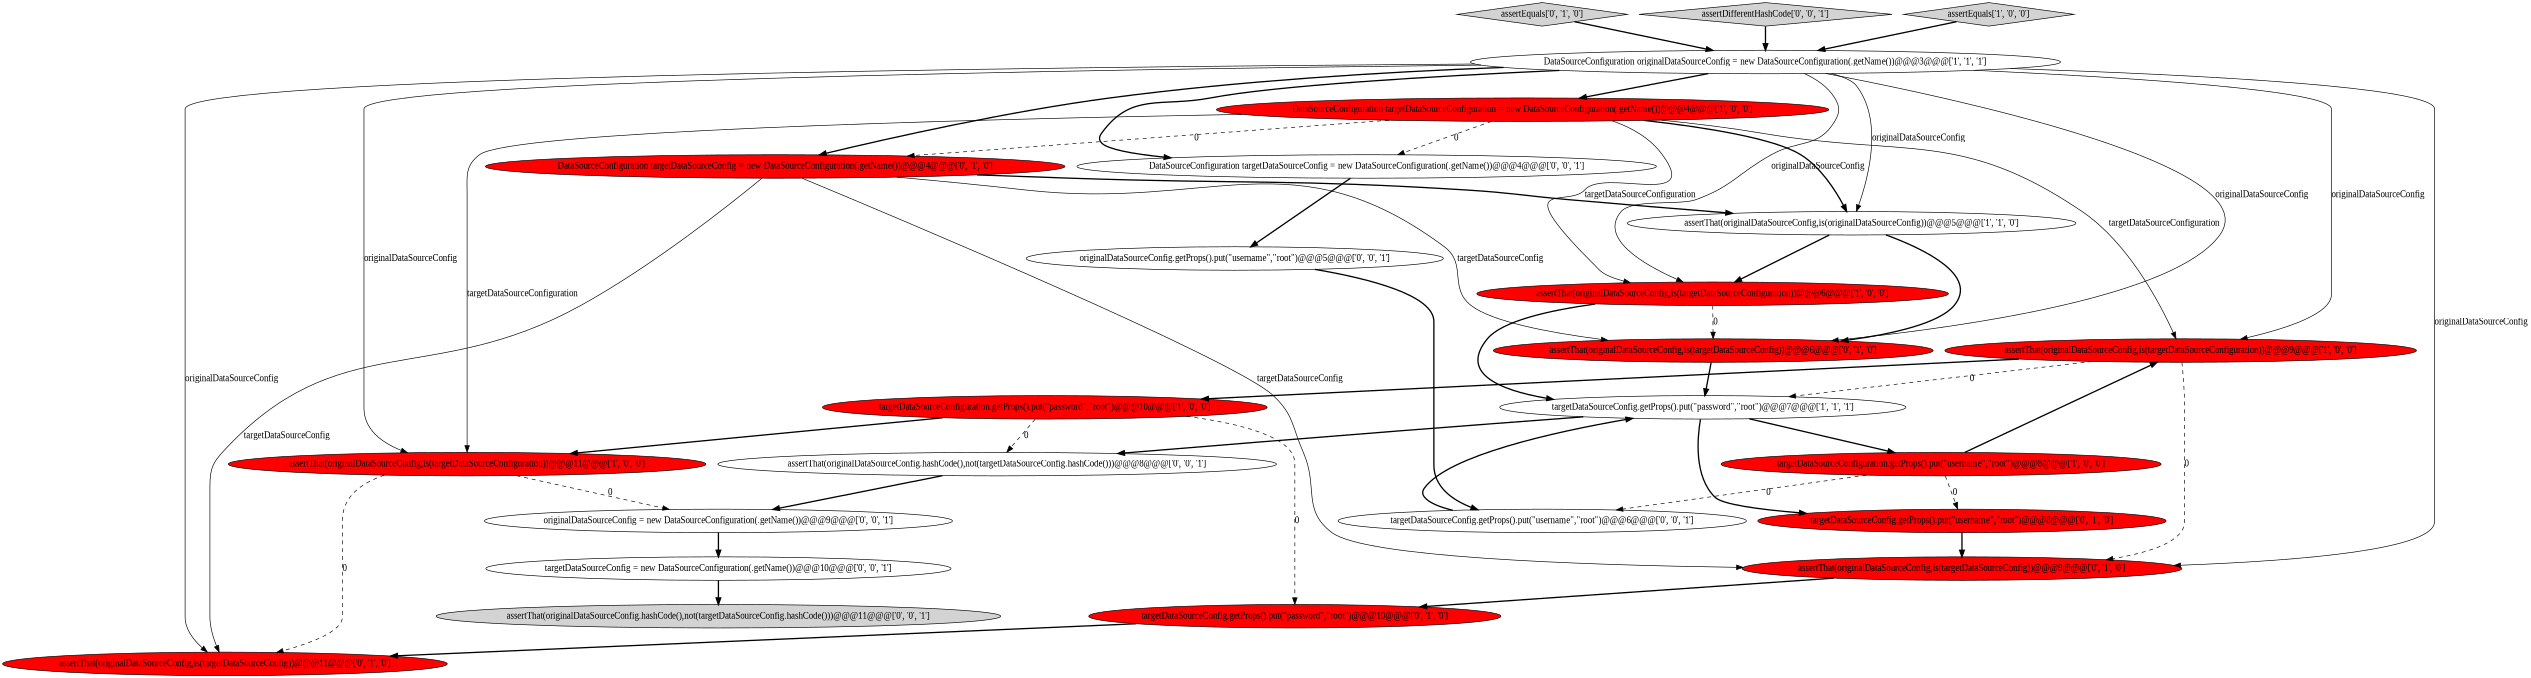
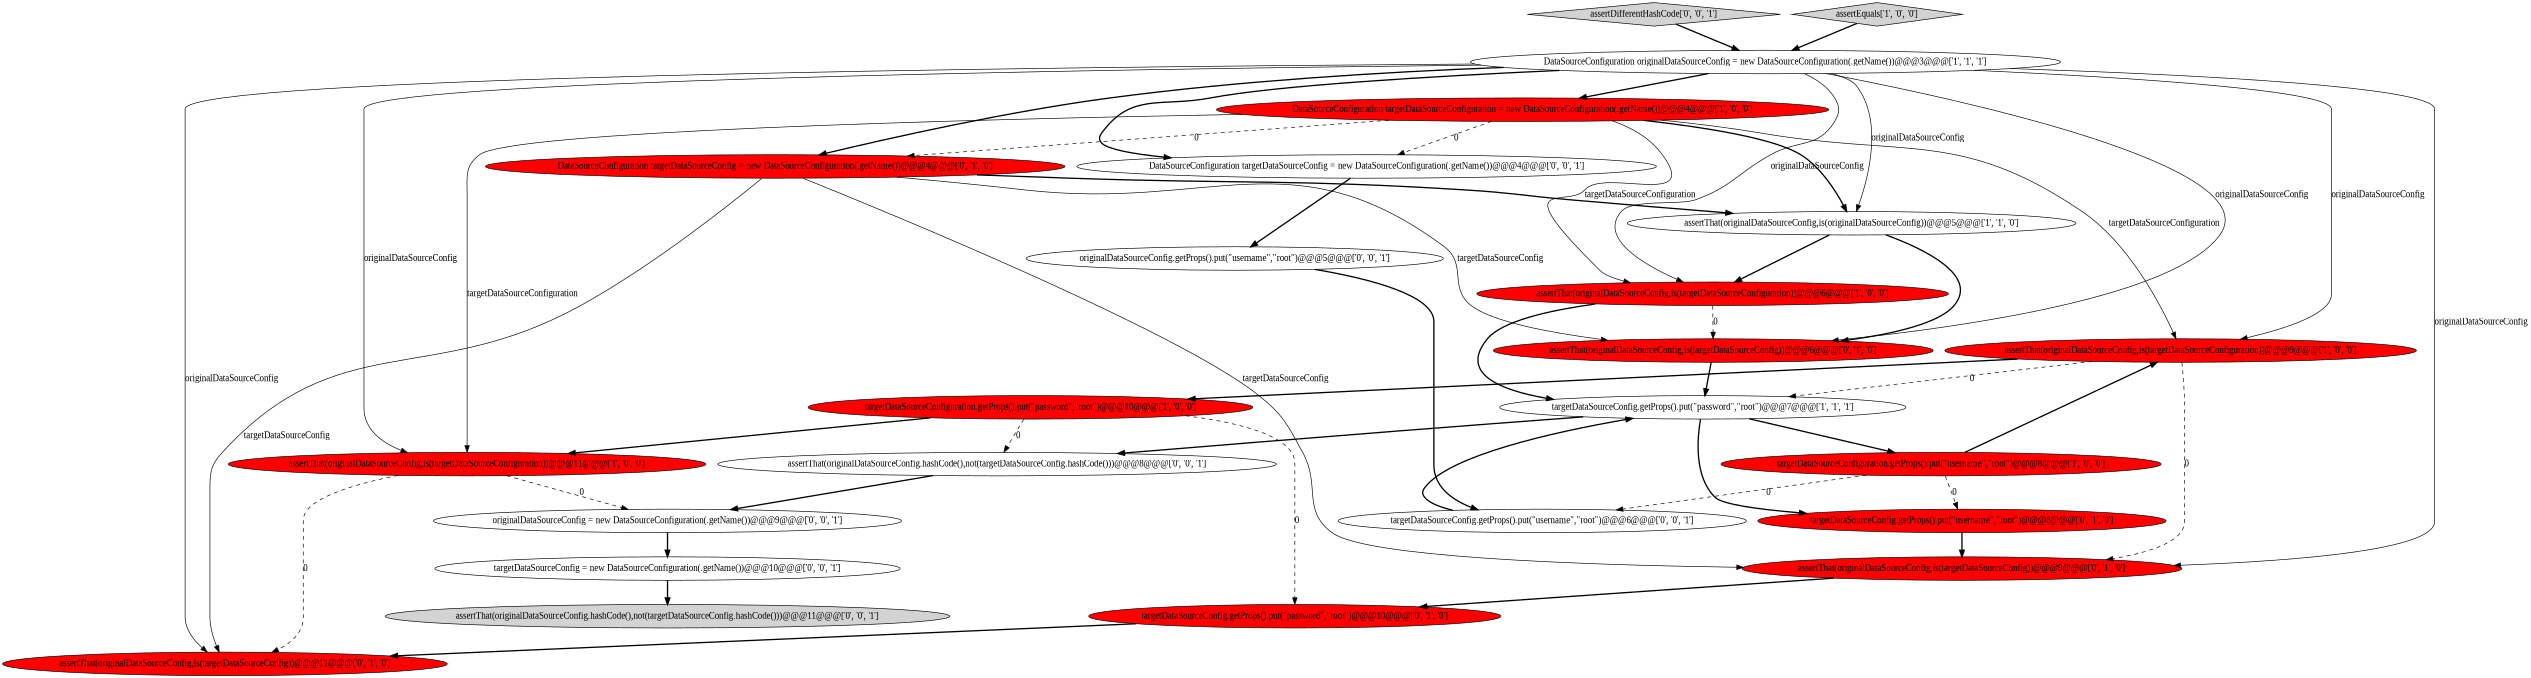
(1542, 14) -> none
